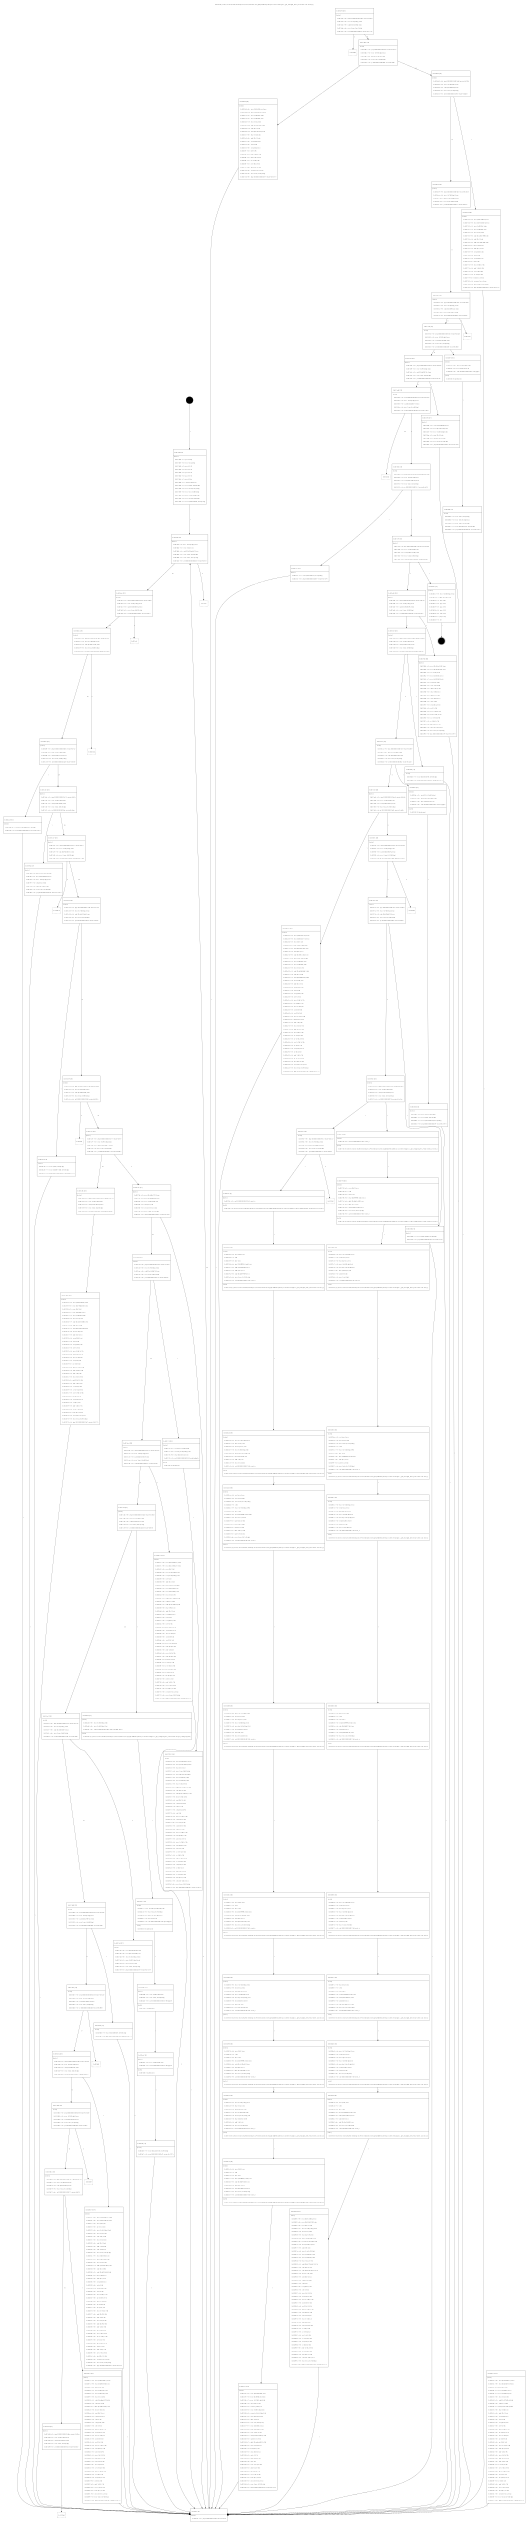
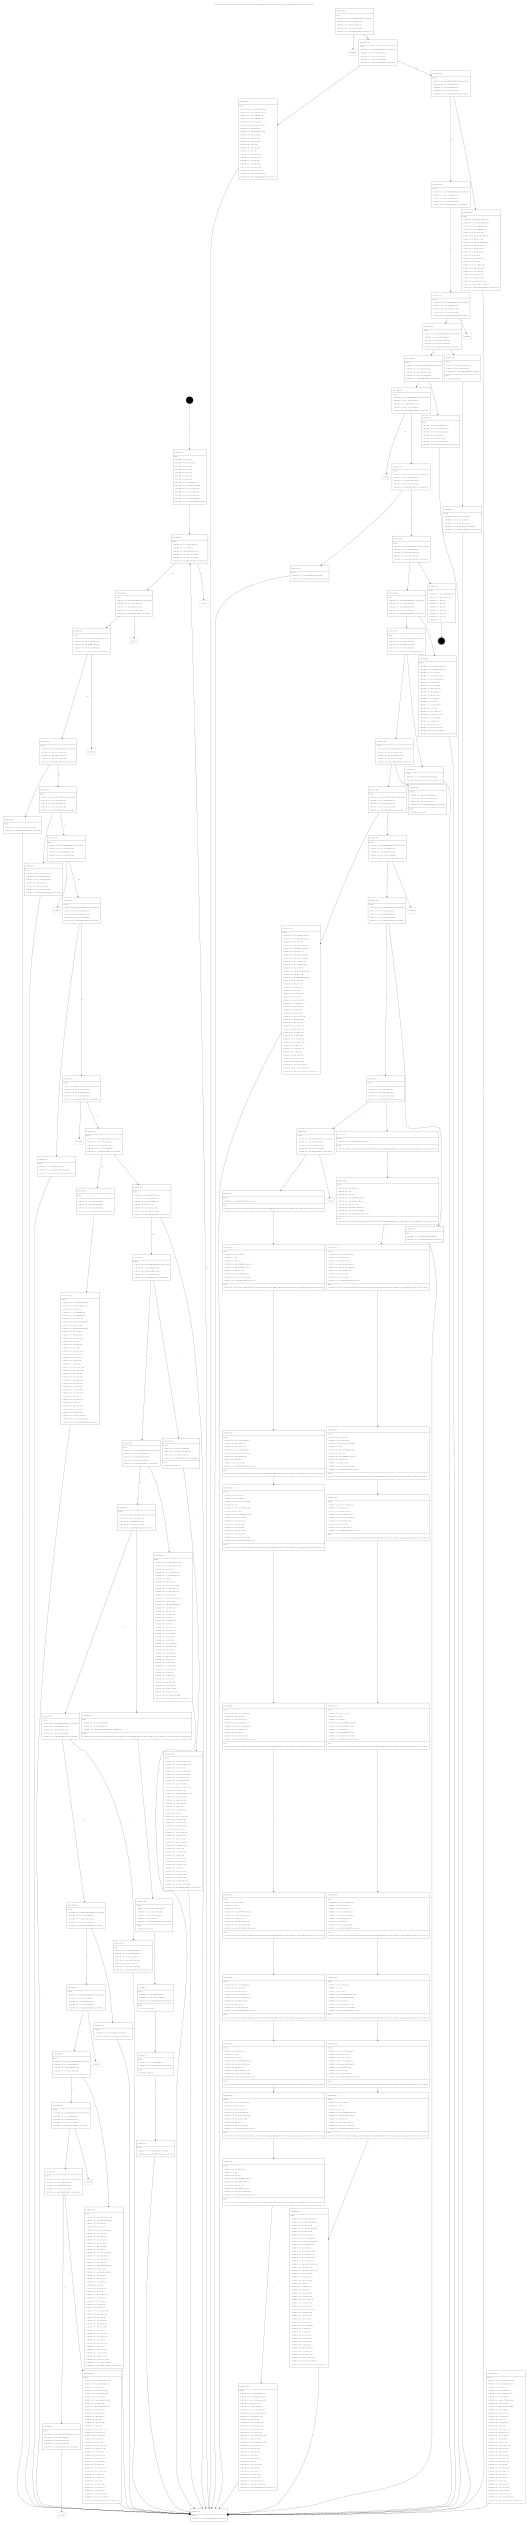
(428, 1115) -> none
